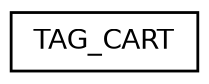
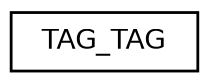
(104, 42) -> (104, 42)
